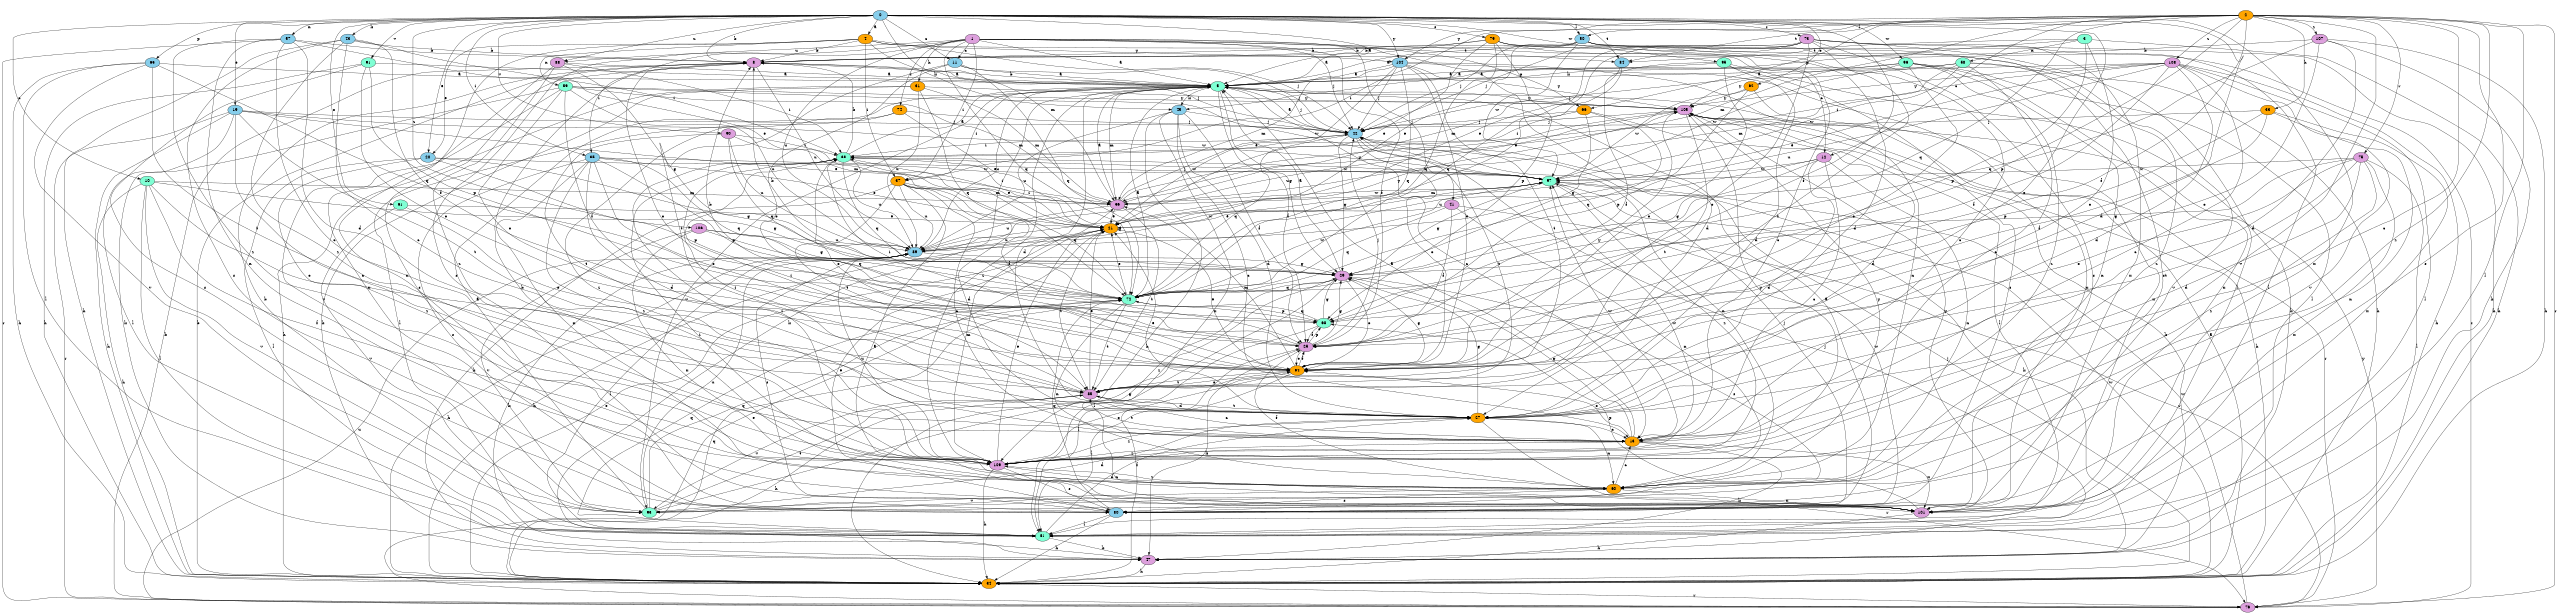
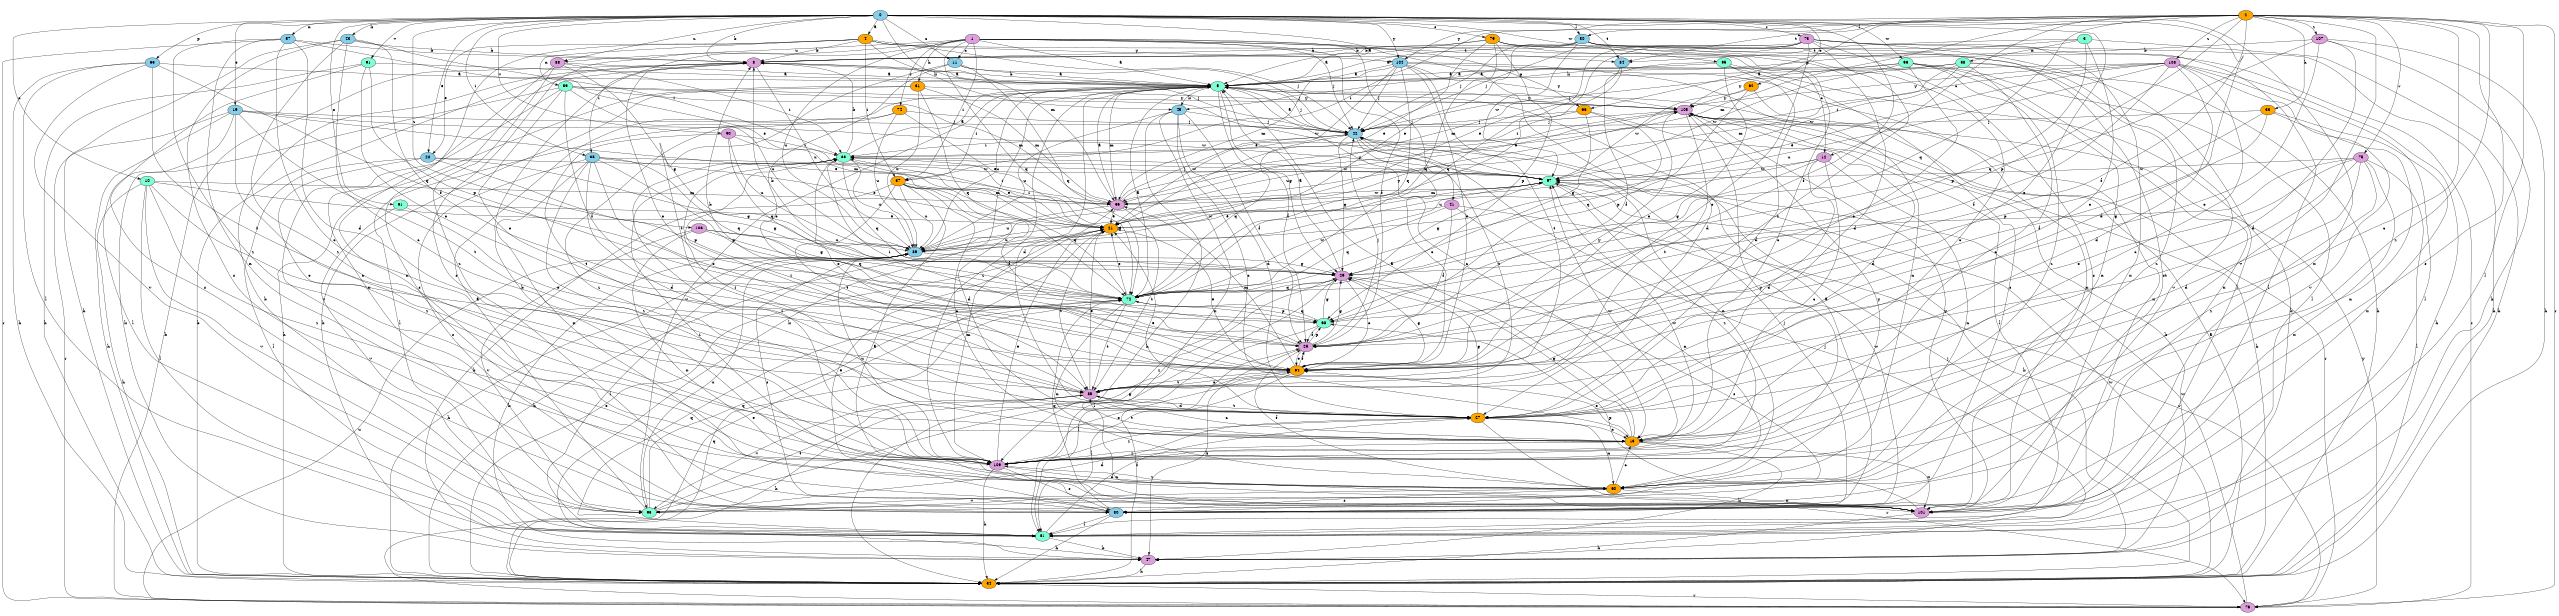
none -> (876, 184)
(317, 323) -> (317, 323)
